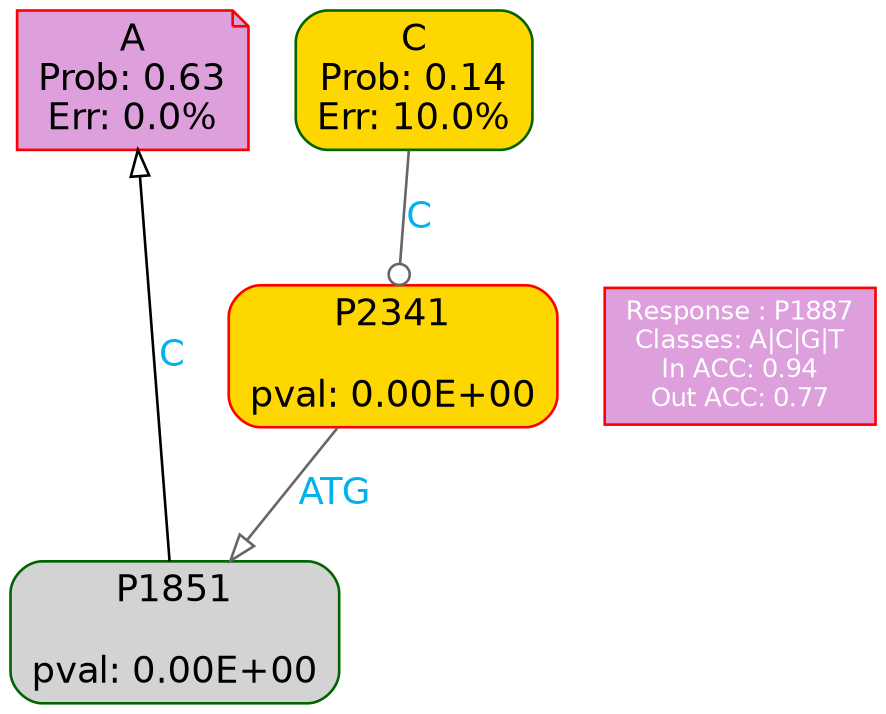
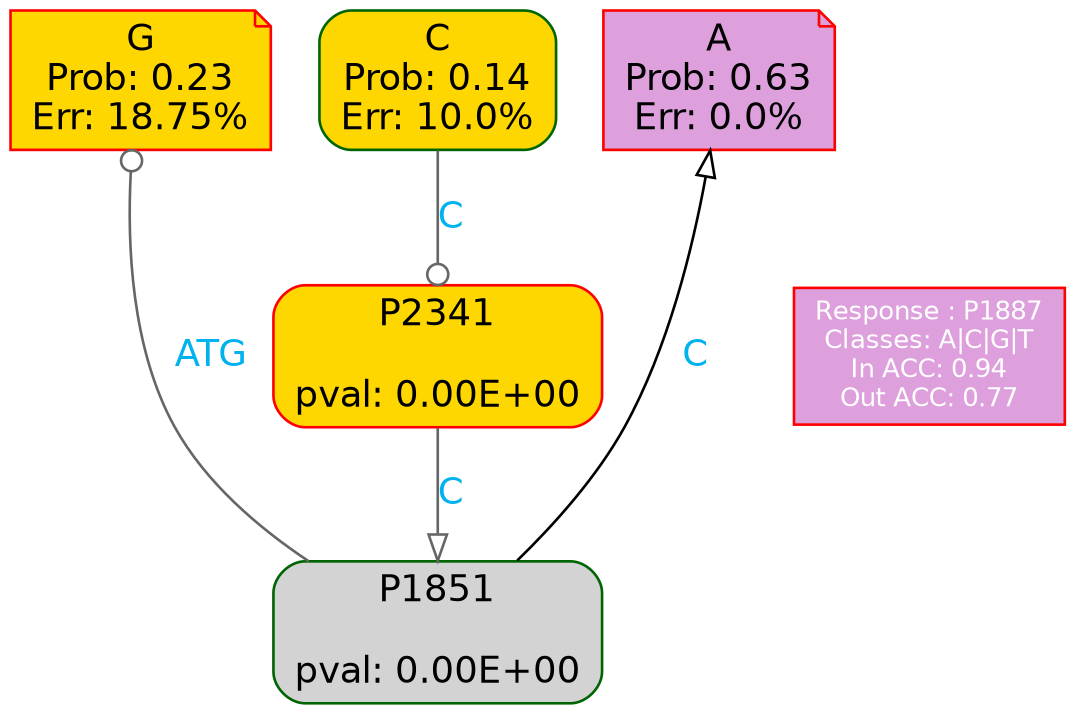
none -> (141, 80)
(335, 494) -> (451, 494)
